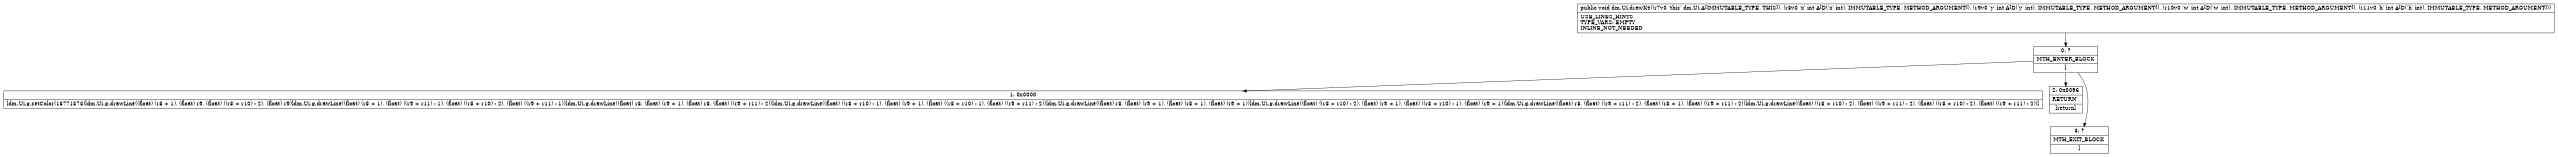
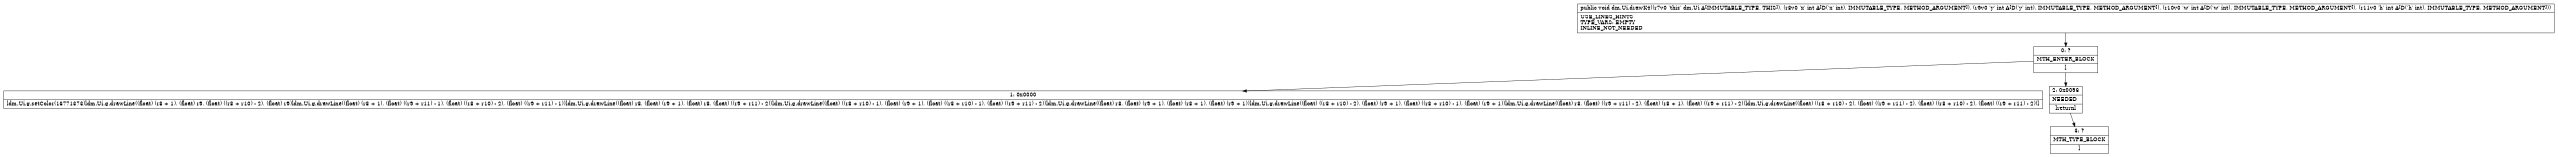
(2088, 97) -> (2072, 118)
(2064, 99) -> (2065, 99)
(2079, 140) -> (2079, 140)
